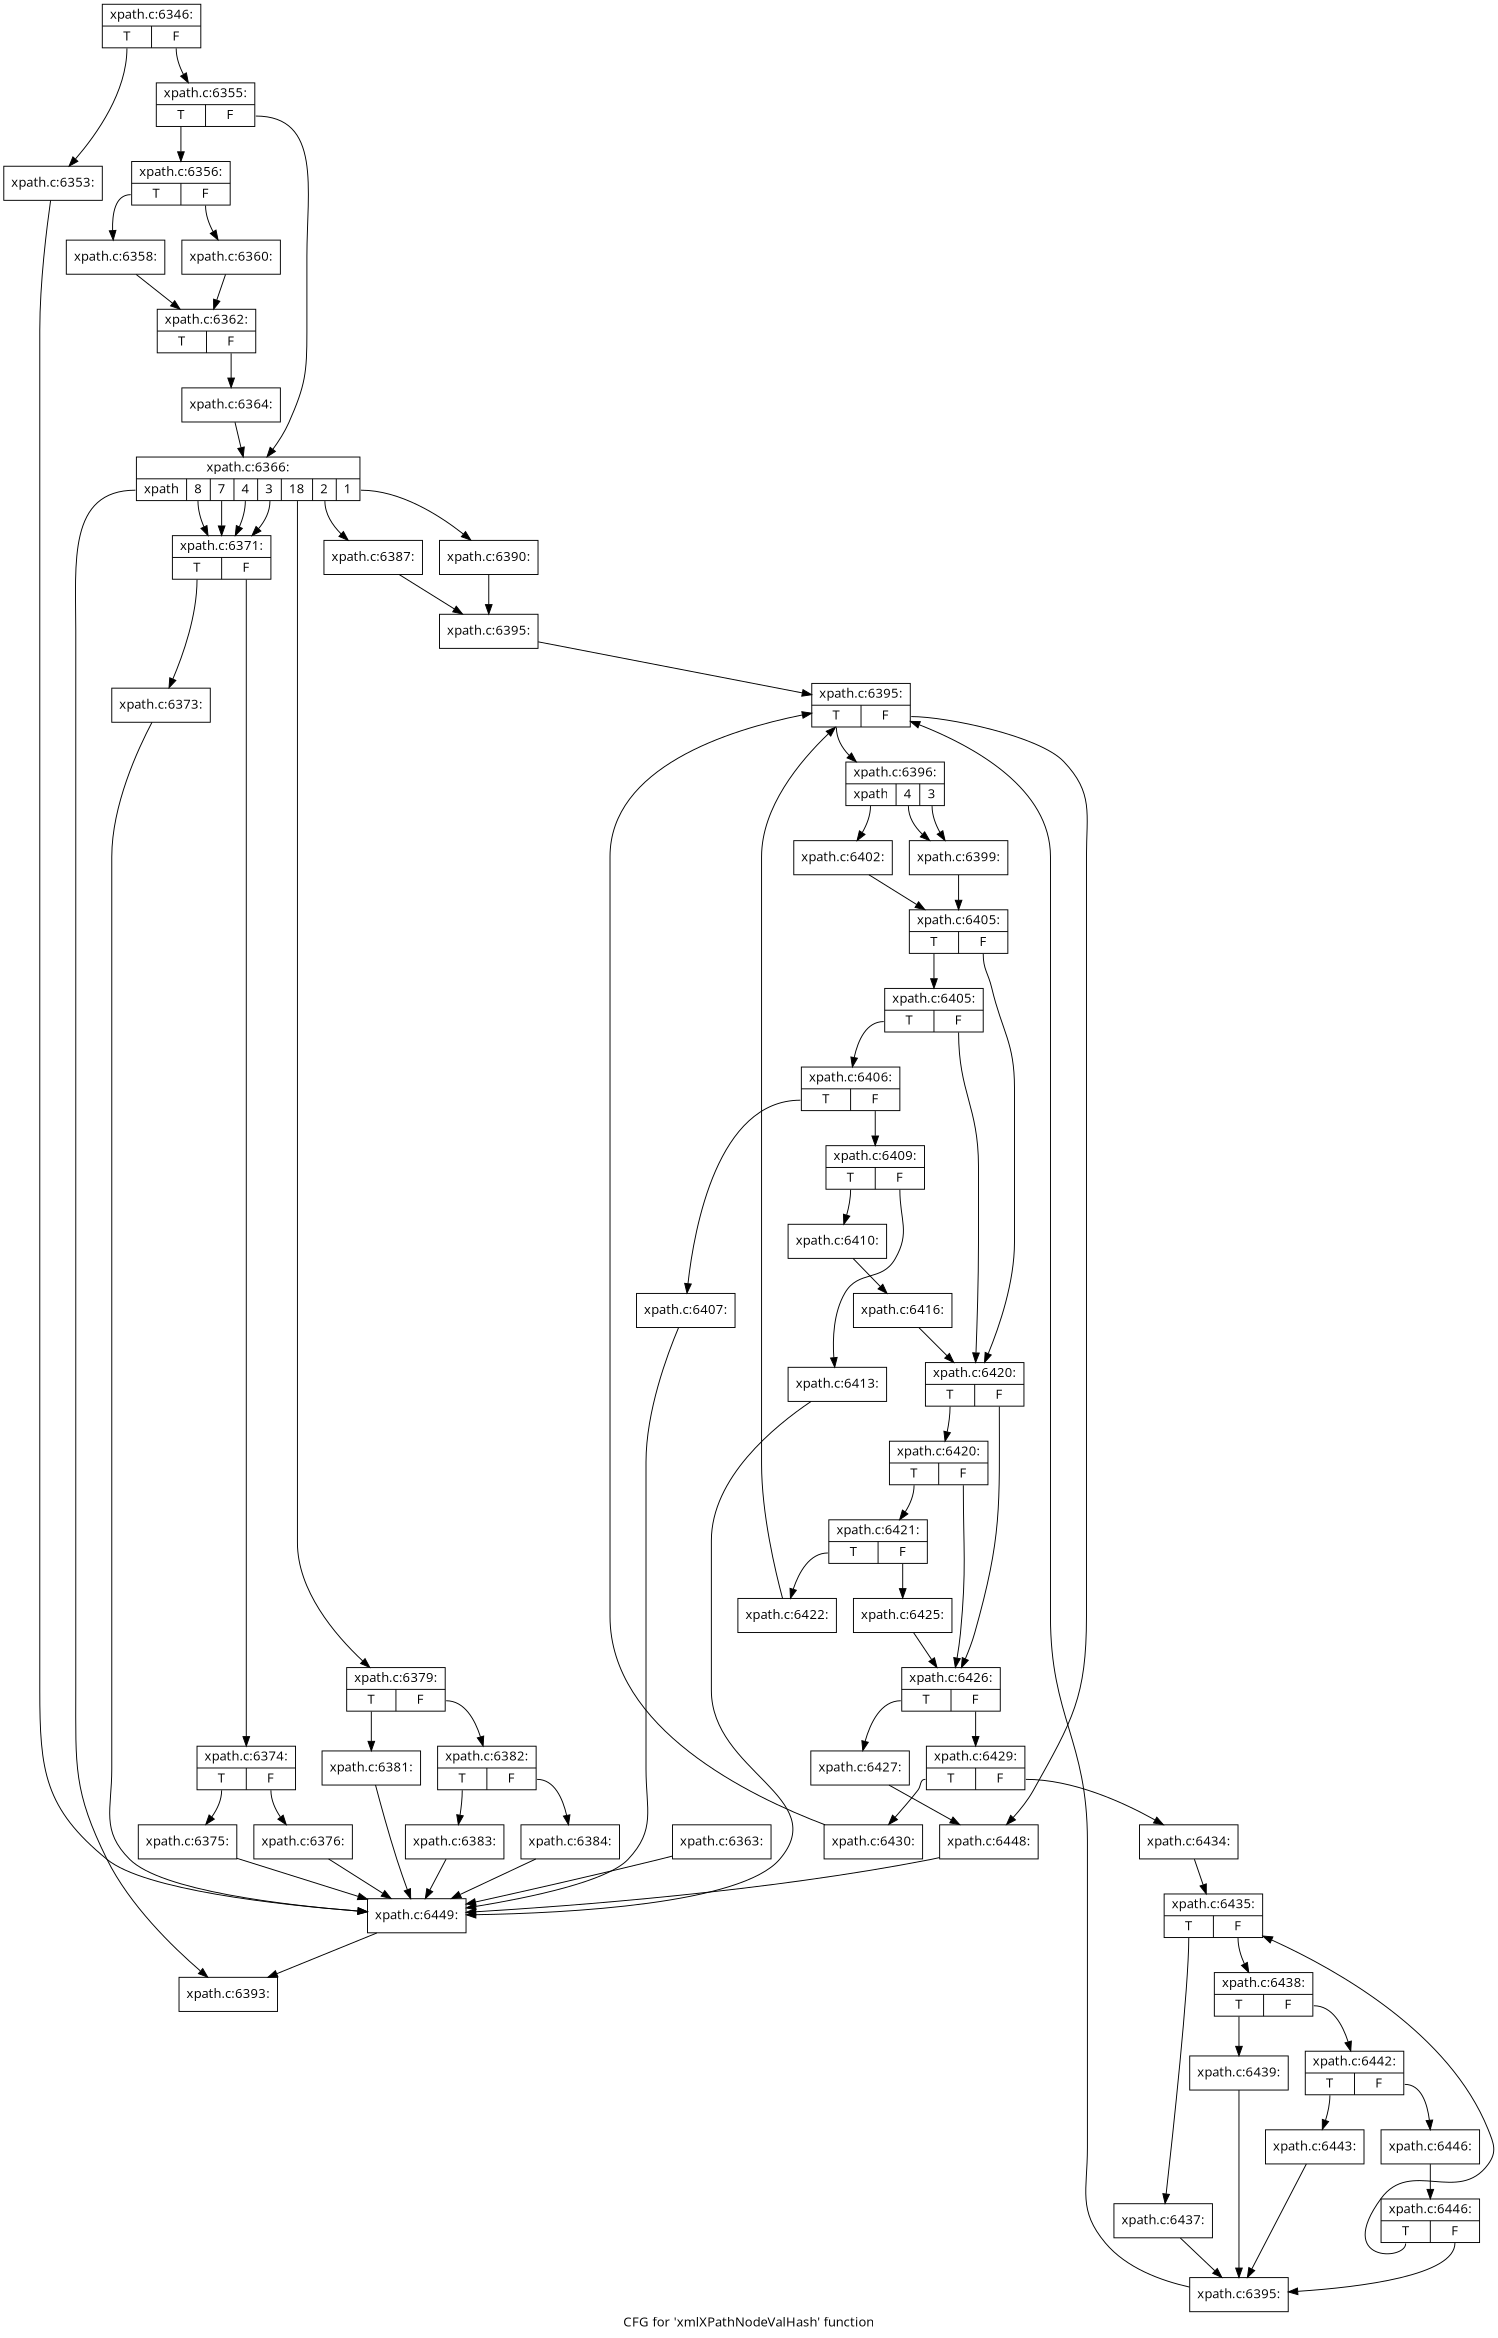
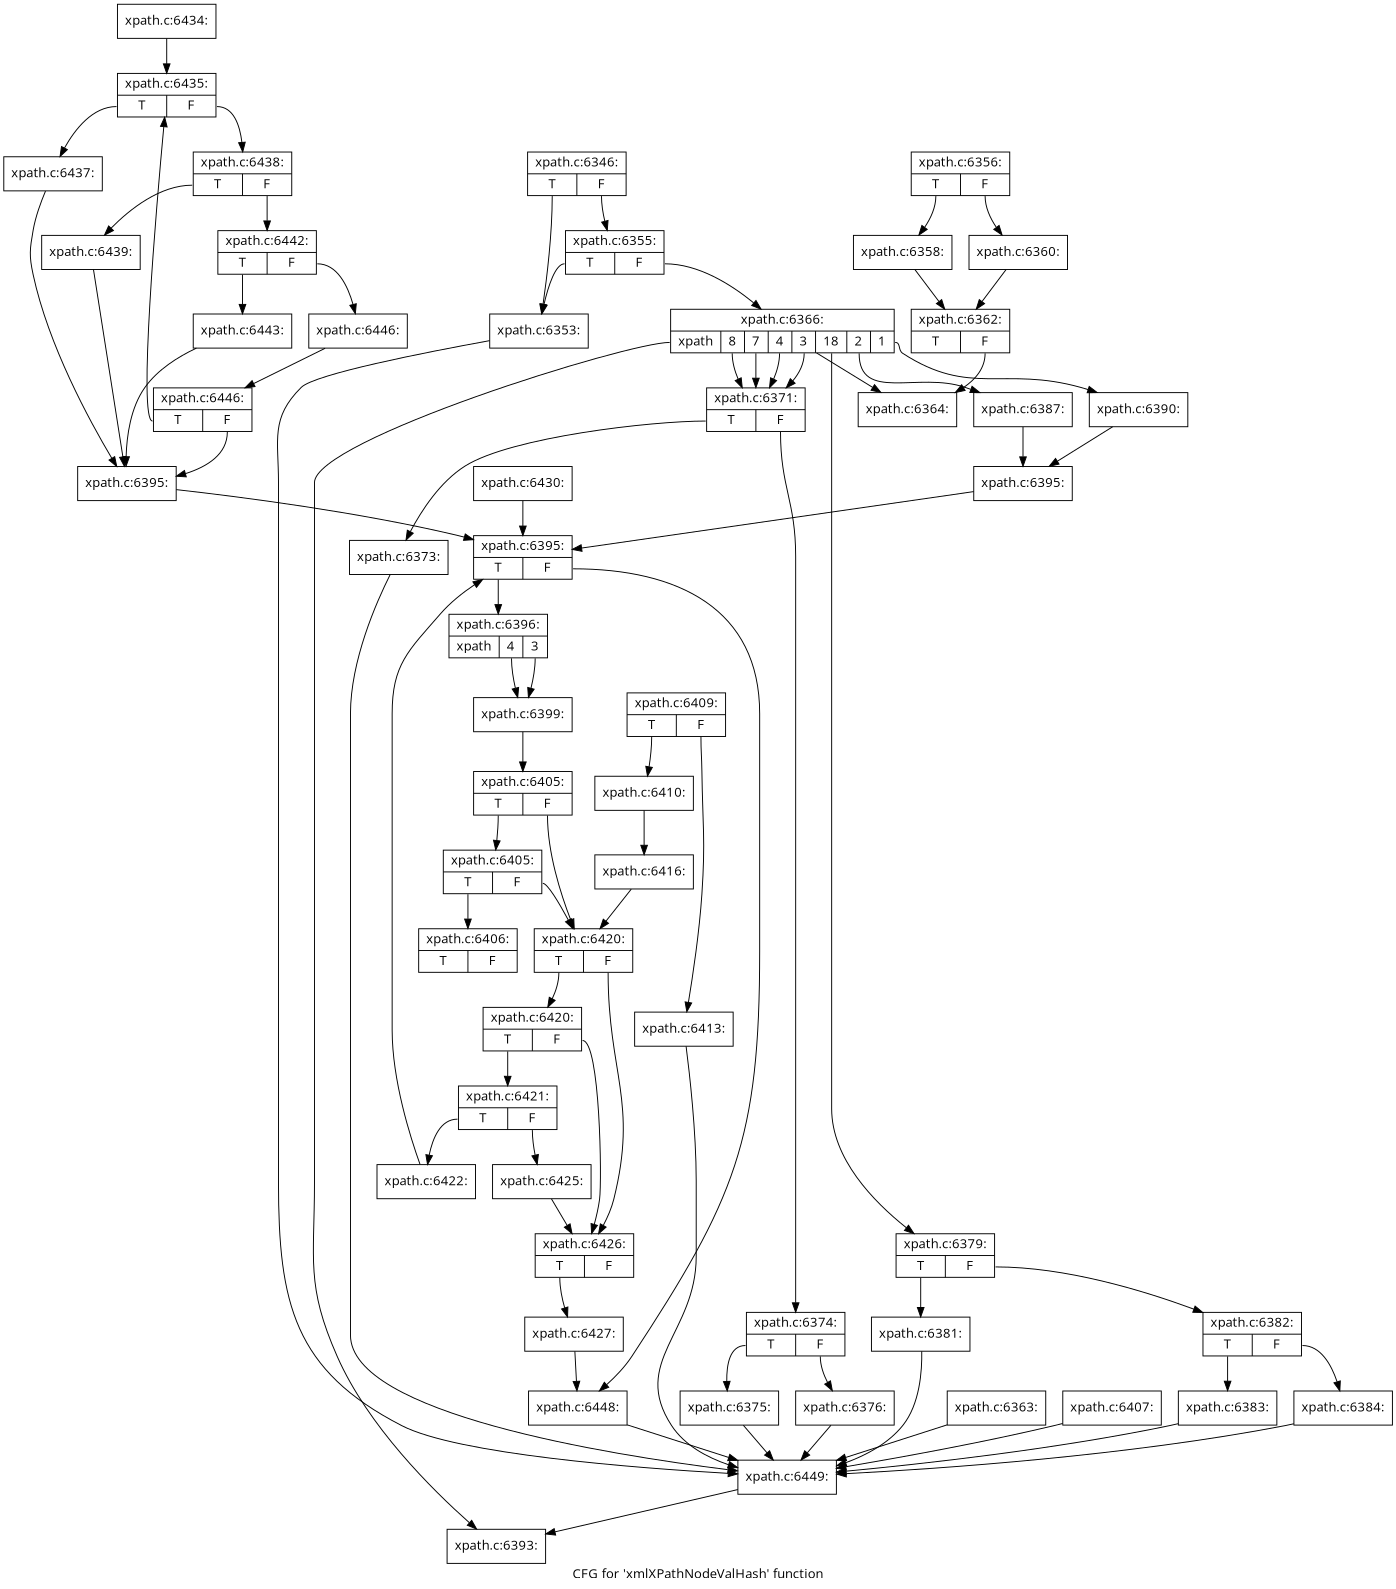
(181, 139) -> (552, 277)
(238, 435) -> (845, 370)
(843, 858) -> none
(875, 1123) -> none
(716, 1171) -> none
(976, 1768) -> none
